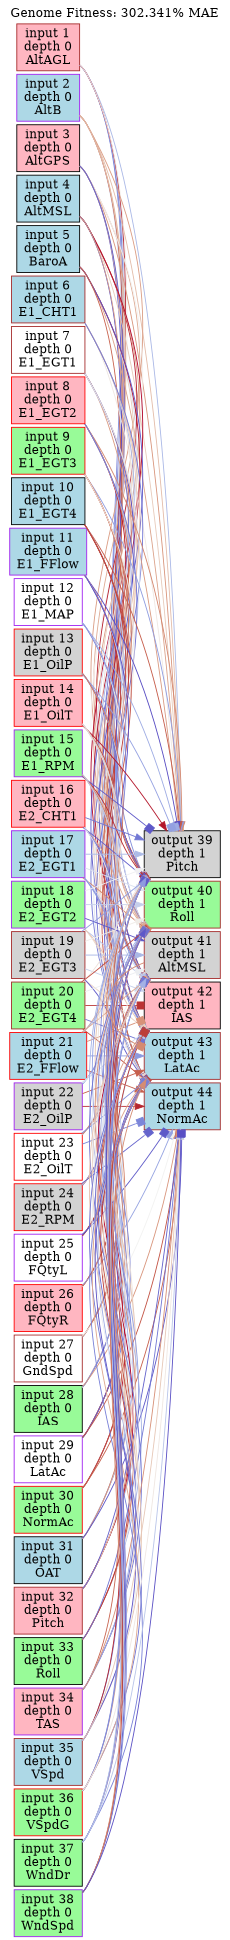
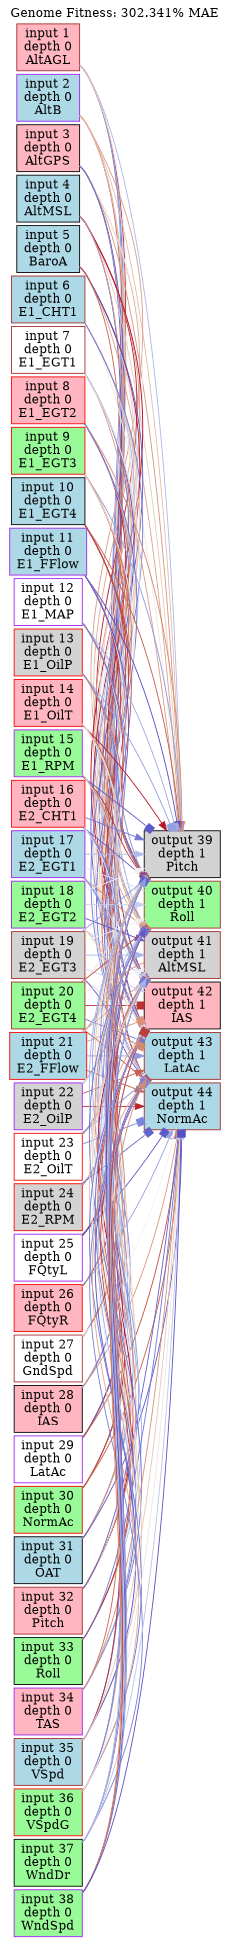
none -> (117, 822)
(48, 1409) -> (48, 1409)
